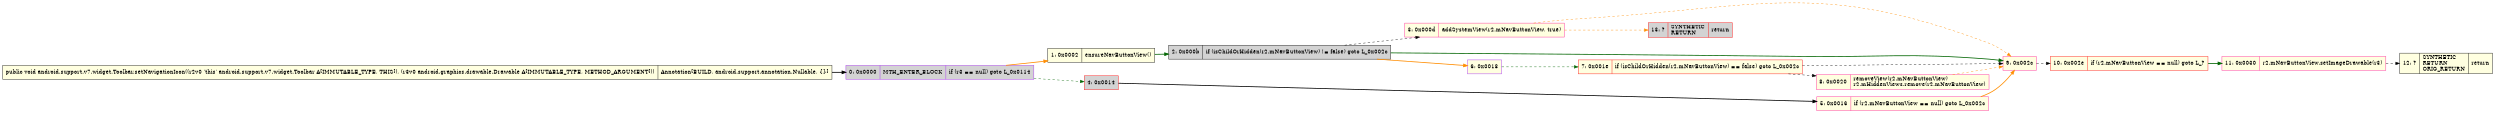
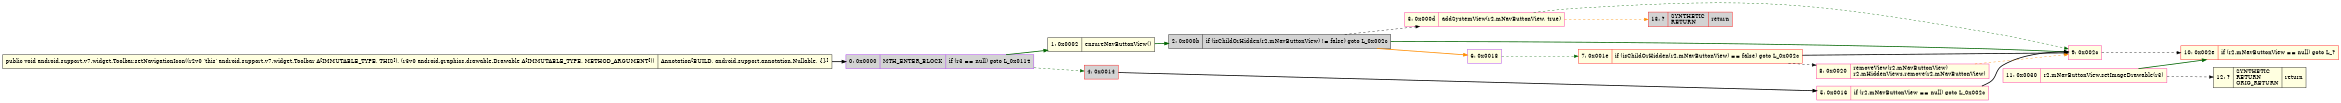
(1774, 3) -> (1801, 6)
(1025, 63) -> (1025, 53)
(2213, 63) -> (2170, 64)
(1901, 65) -> (1933, 54)
(1998, 87) -> (2027, 56)
